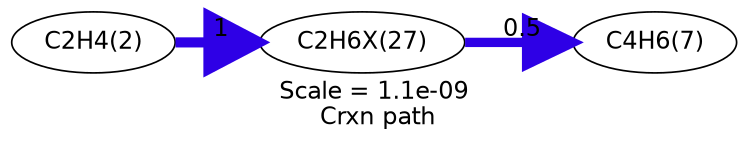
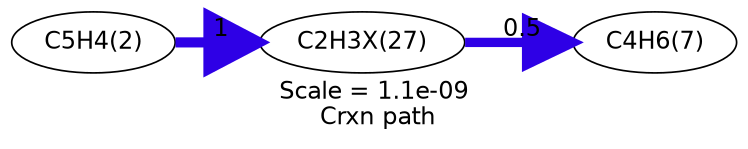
(93, 42) -> (93, 42)
(362, 42) -> (362, 42)
